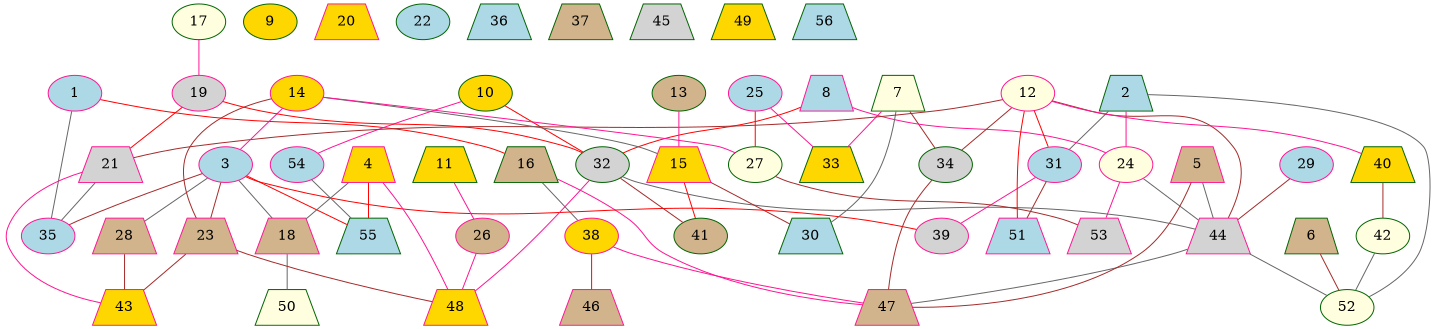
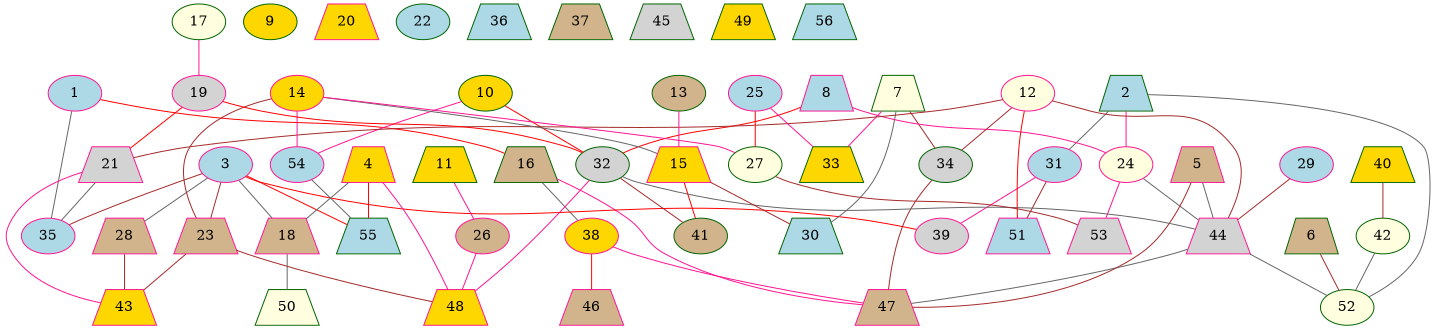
(1223, 127) -> none
(262, 129) -> (297, 129)
(1041, 129) -> none
